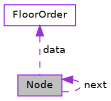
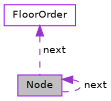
(53, 50) -> (53, 50)
